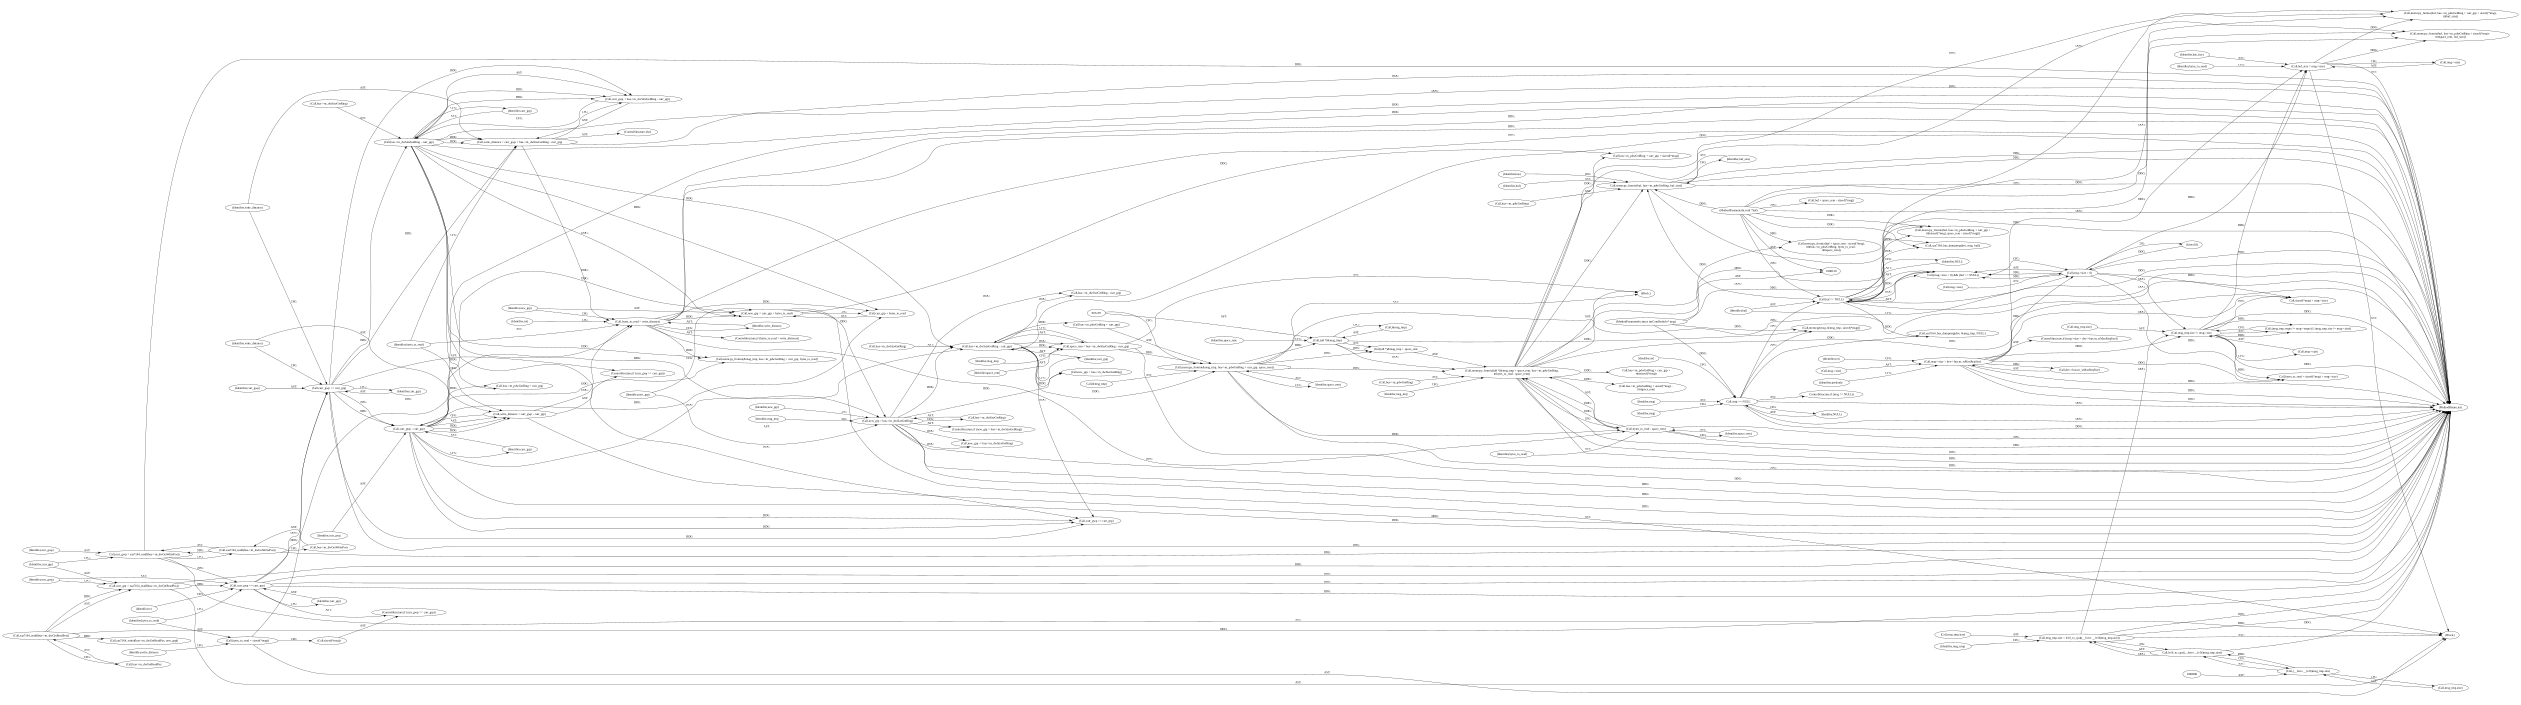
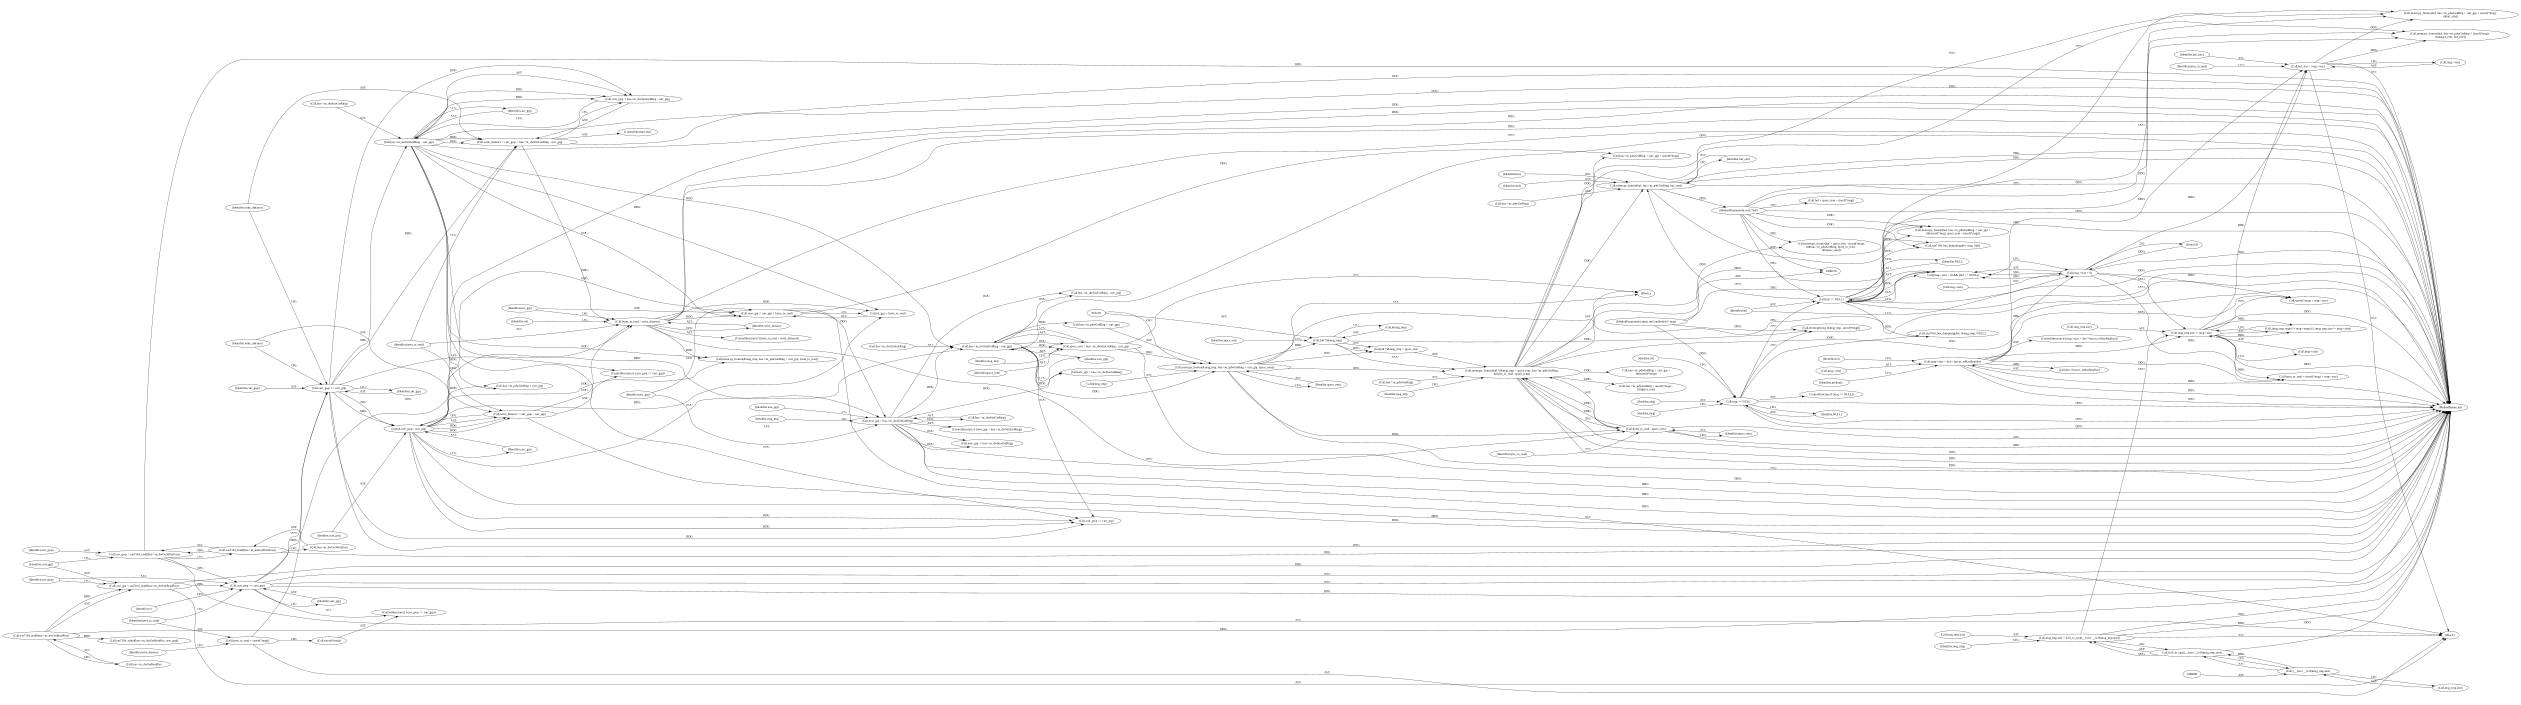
(1686, 201) -> (1692, 198)
(1889, 299) -> (1889, 299)
(888, 313) -> (888, 313)
(409, 429) -> (409, 429)
